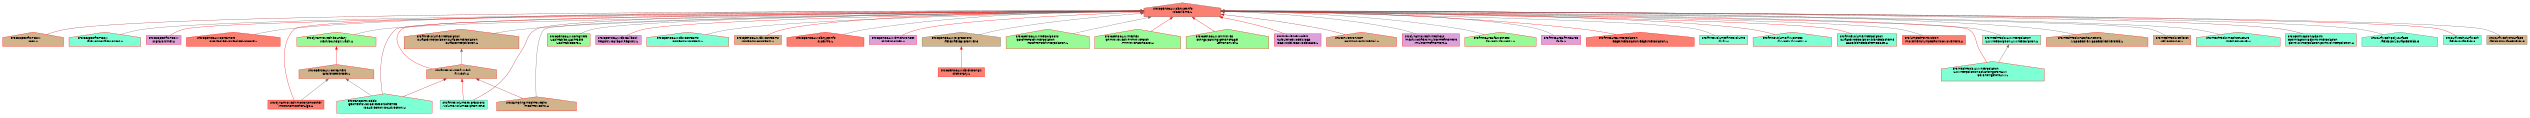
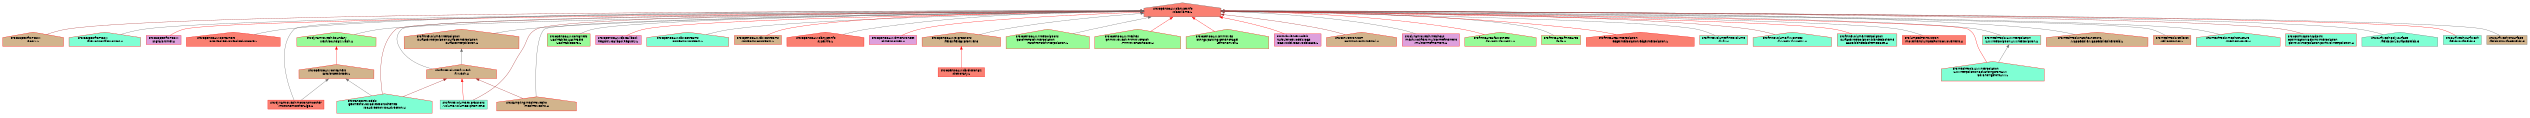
(680, 14) -> (680, 14)
(741, 15) -> (741, 15)
(1355, 17) -> (1355, 17)
(33, 40) -> (33, 40)
(961, 40) -> (961, 40)
(1561, 40) -> (1561, 40)
